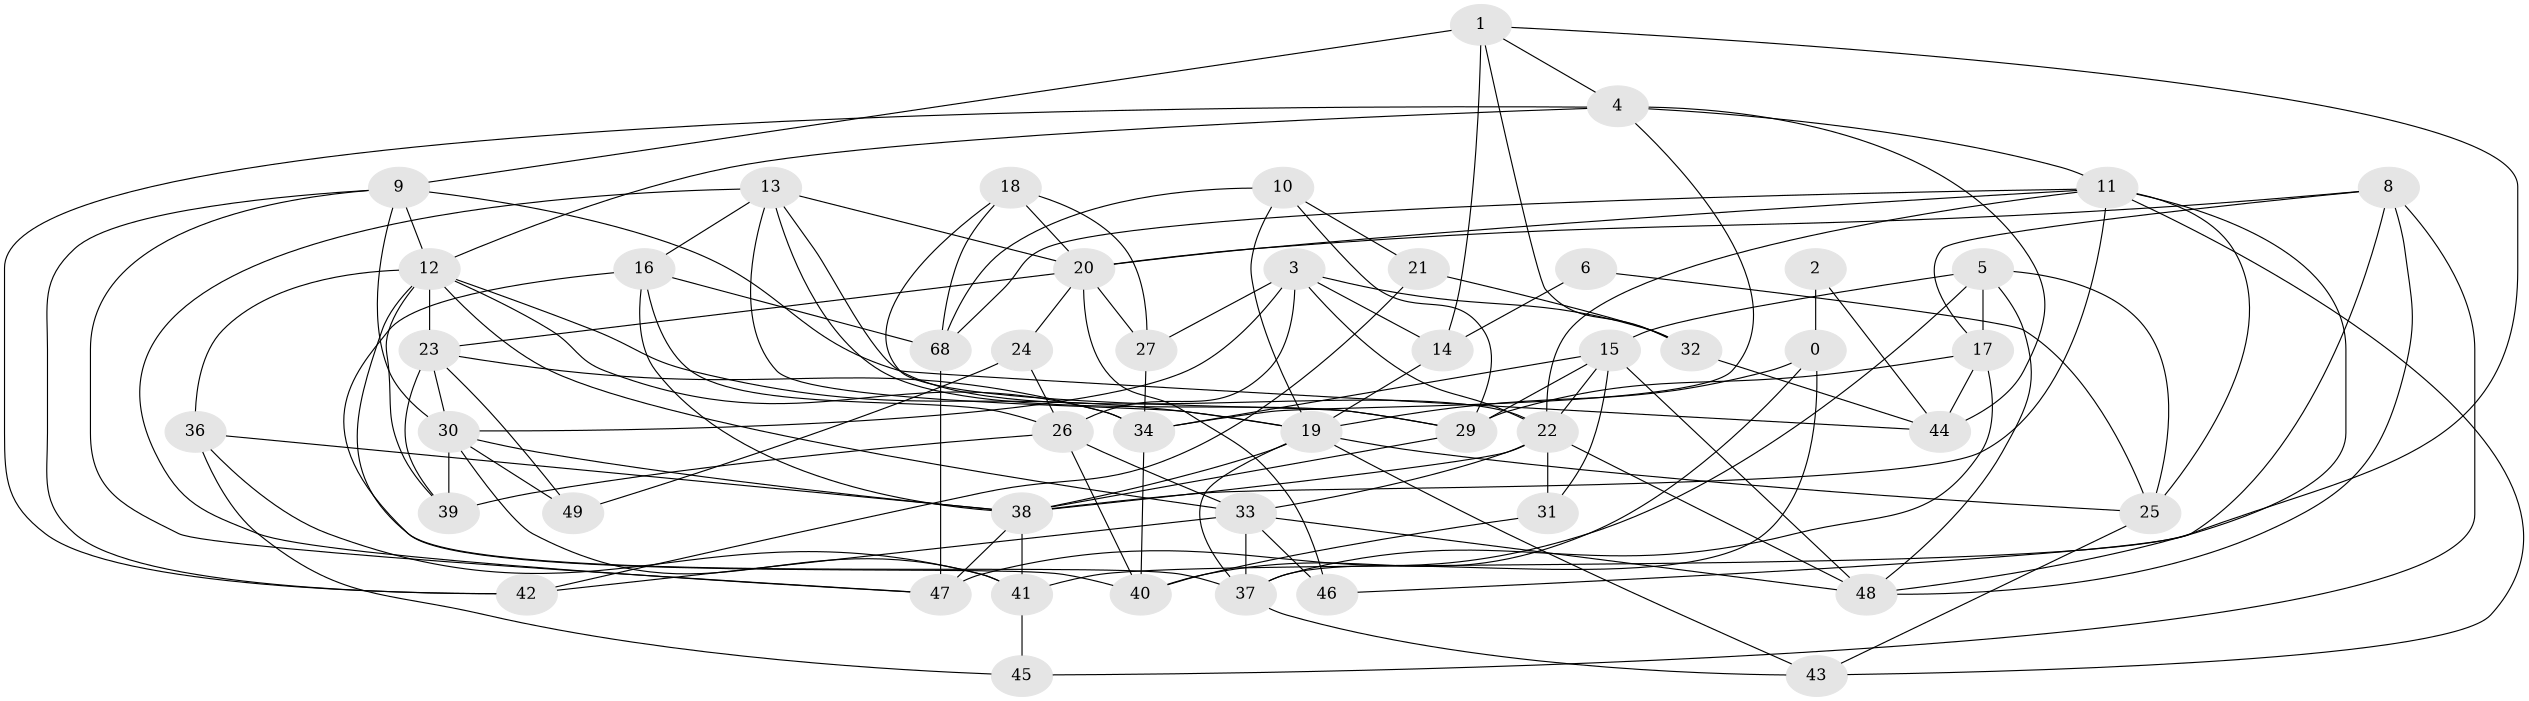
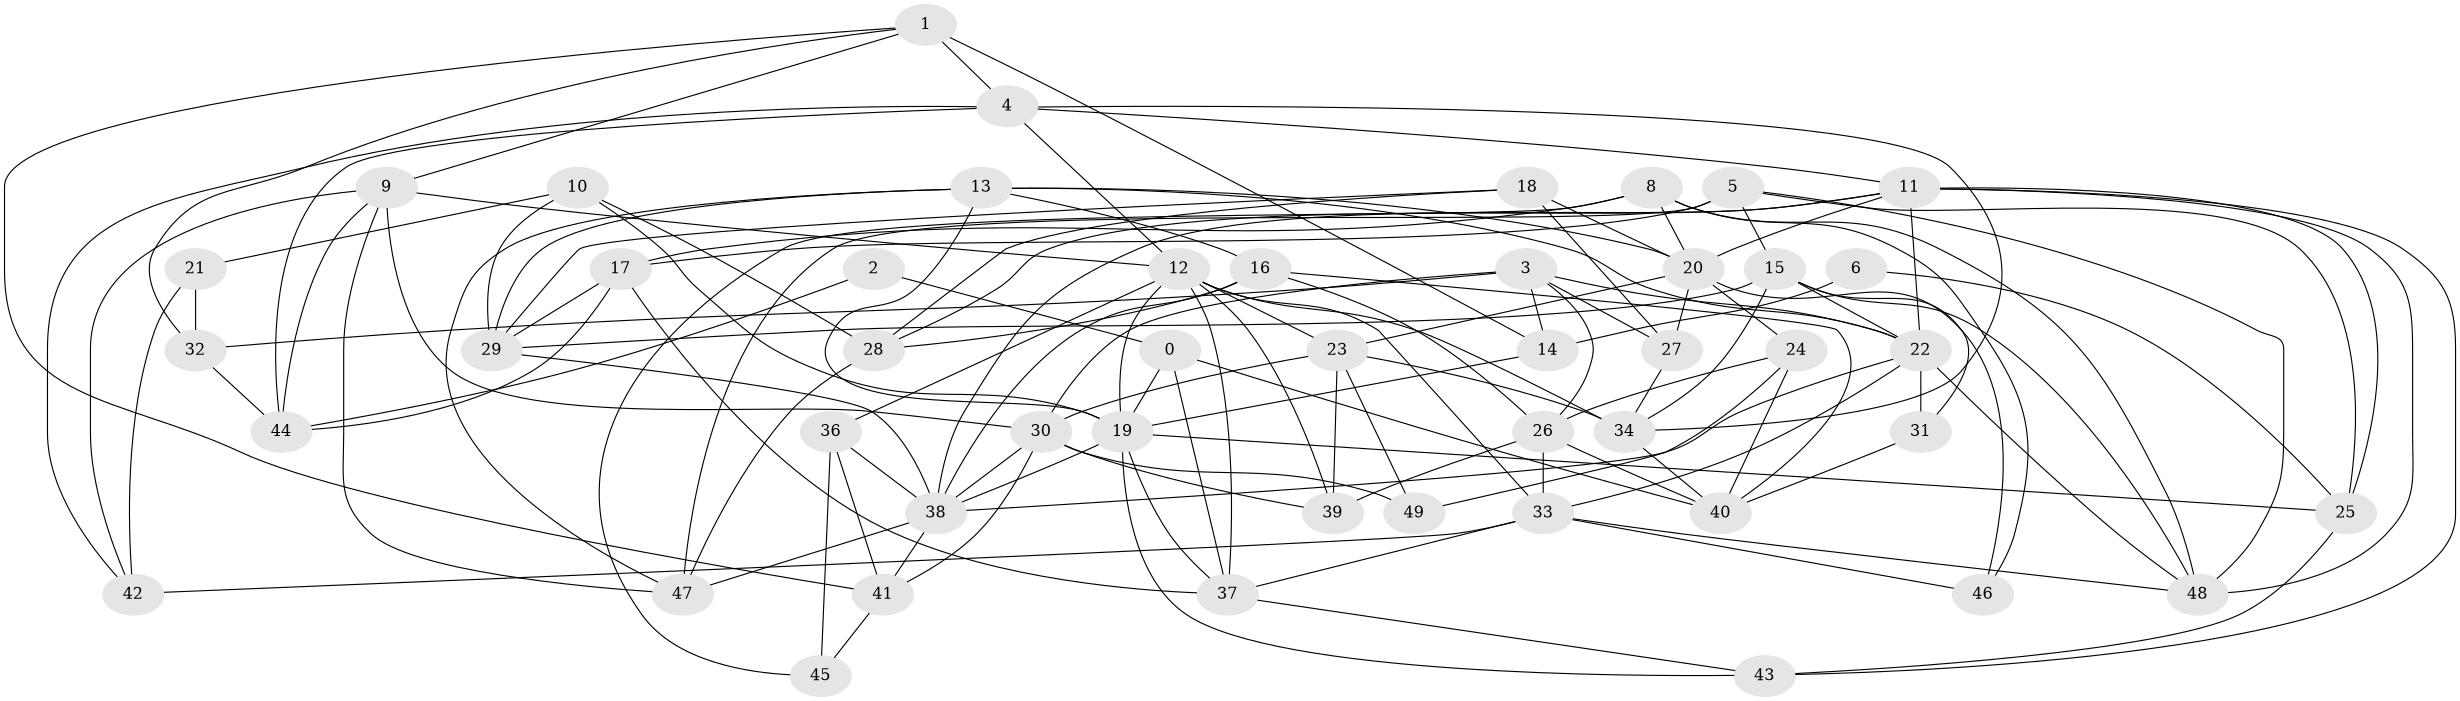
(941, 350) -> (874, 350)
none -> (1759, 432)
